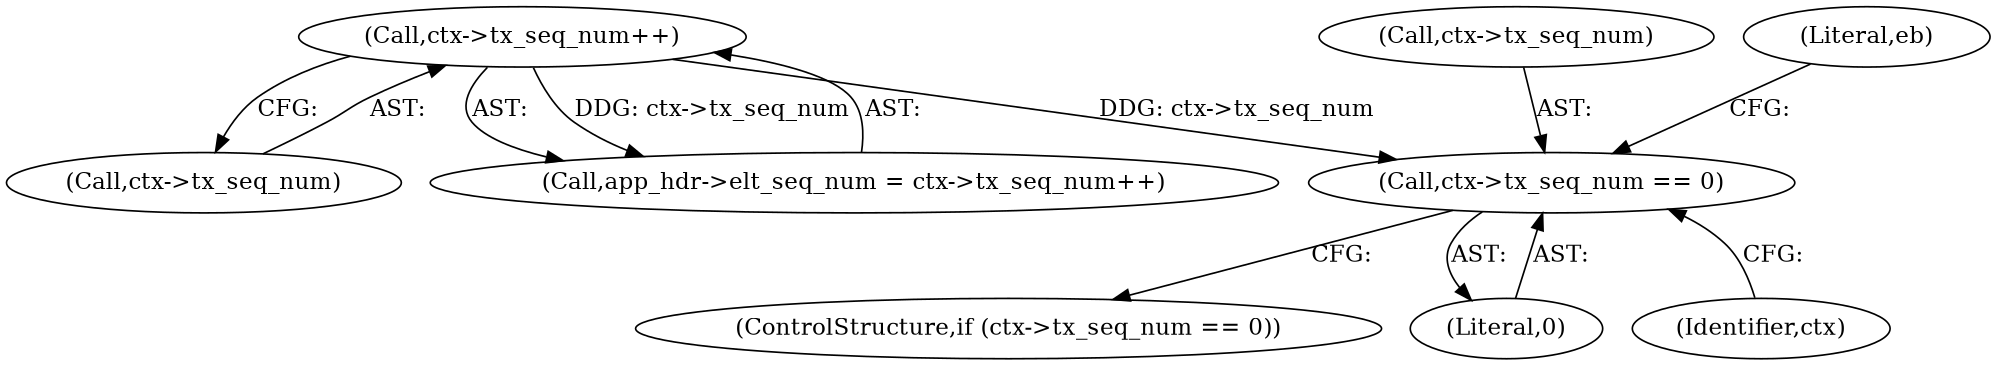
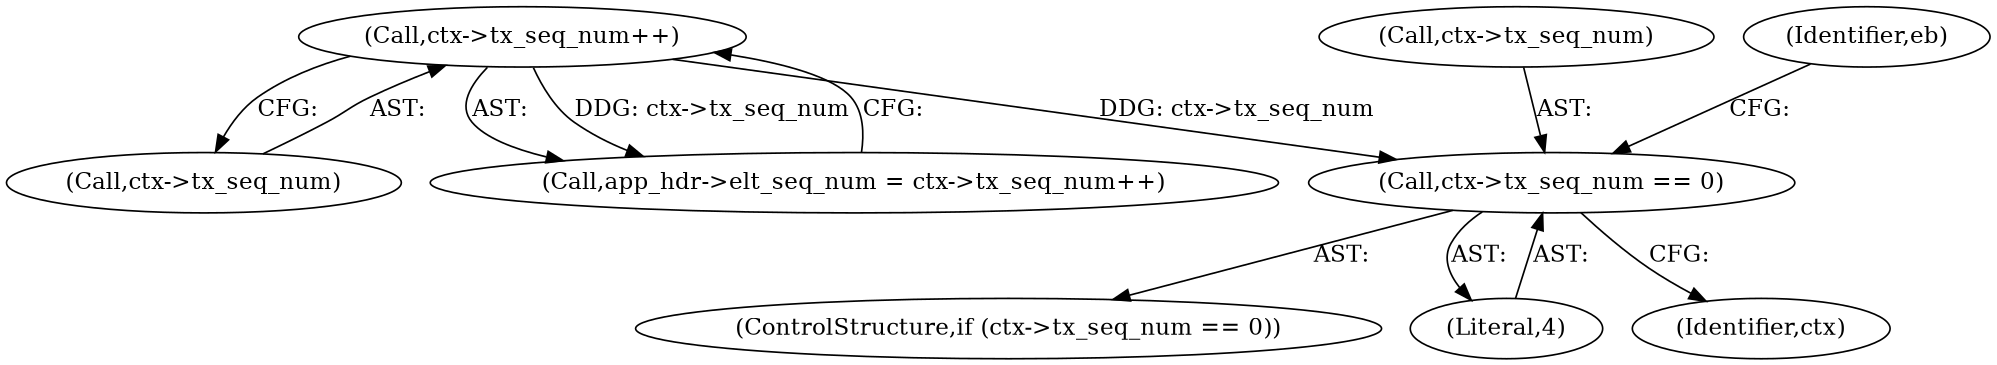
(1867, 37) -> (1867, 37)
(897, 110) -> (897, 110)
(1730, 248) -> (1633, 257)
(1346, 256) -> (1346, 256)
(1506, 329) -> (1506, 329)
